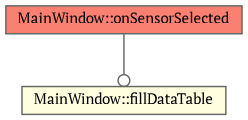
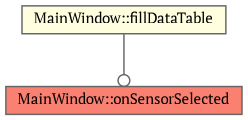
(124, 54) -> (124, 54)
